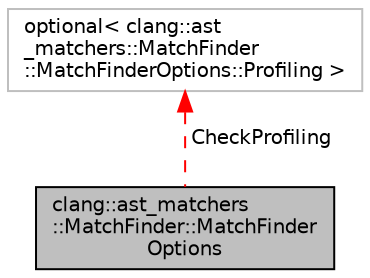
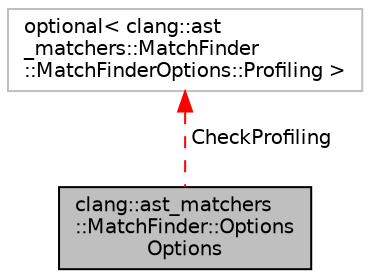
(185, 228) -> (185, 228)
